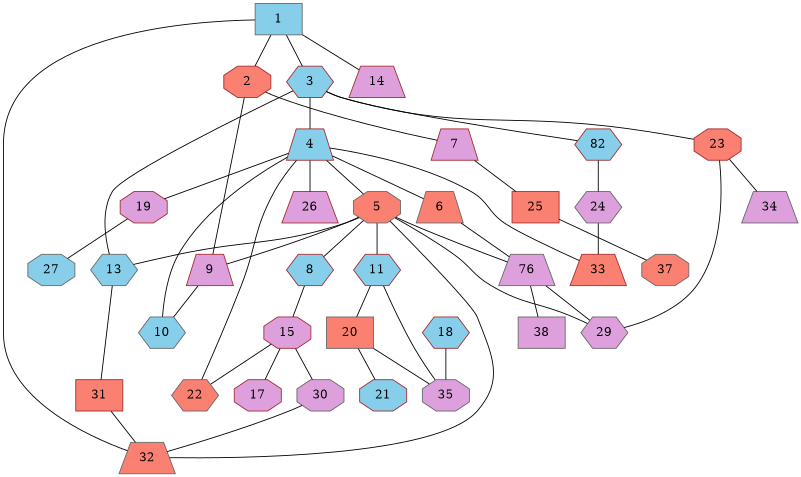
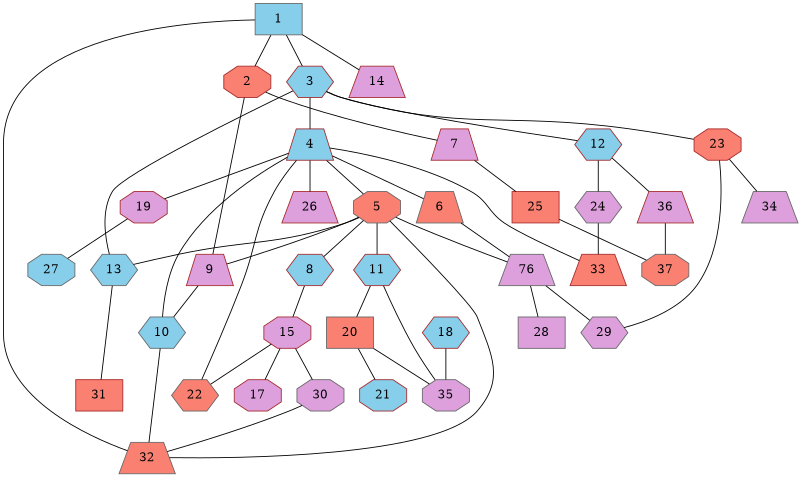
(598, 145) -> (598, 145)
none -> (665, 207)
(485, 282) -> none
(542, 333) -> (542, 333)
(123, 427) -> (155, 395)
